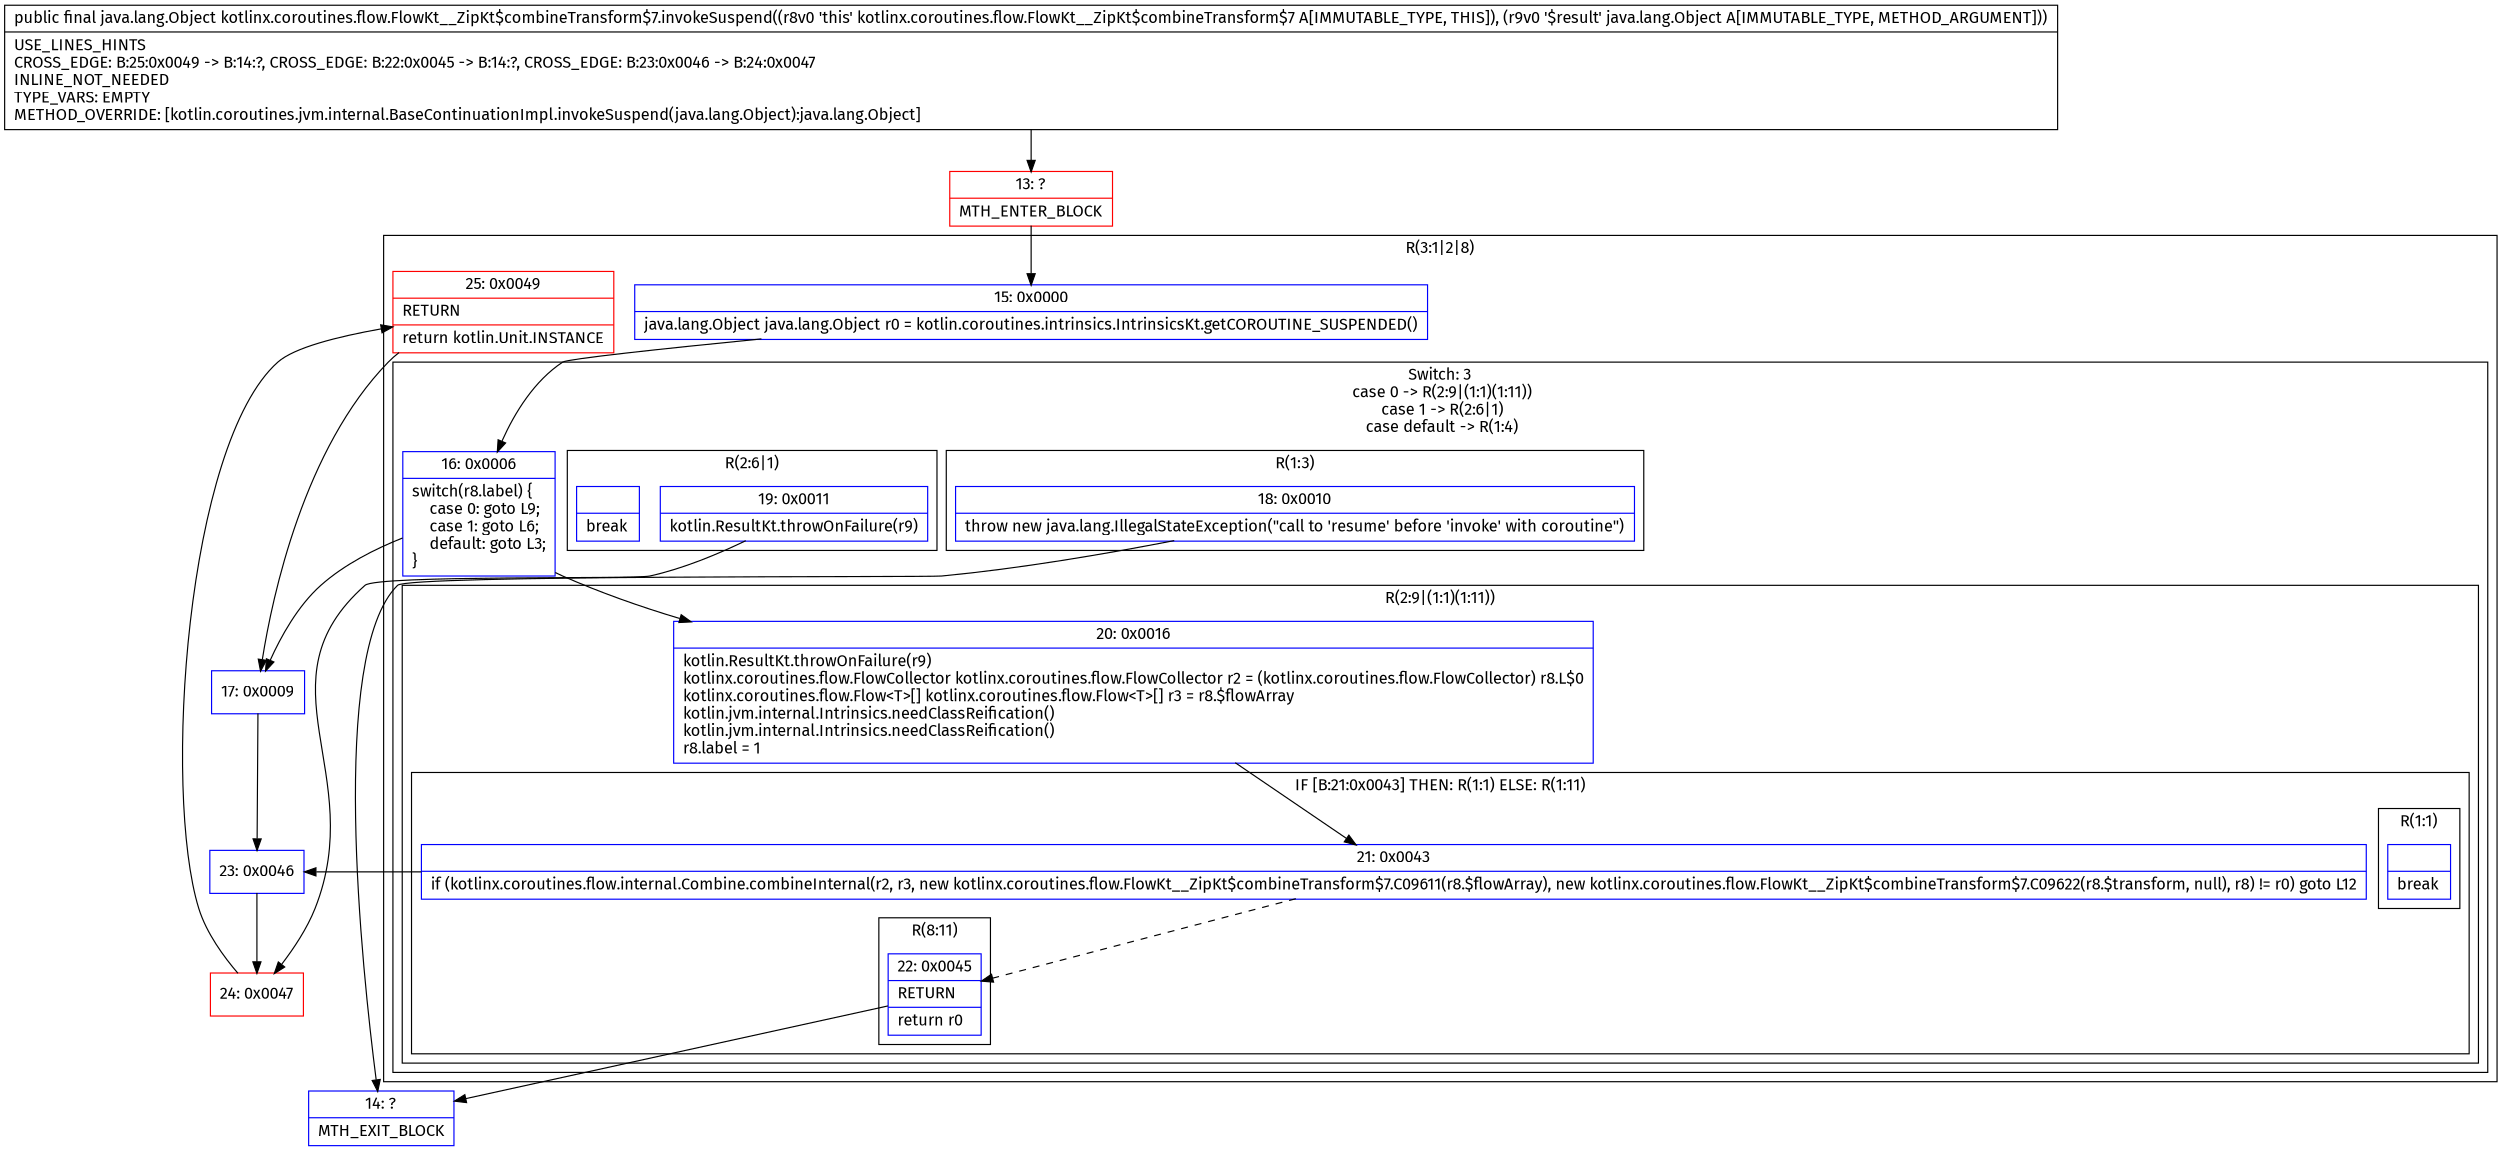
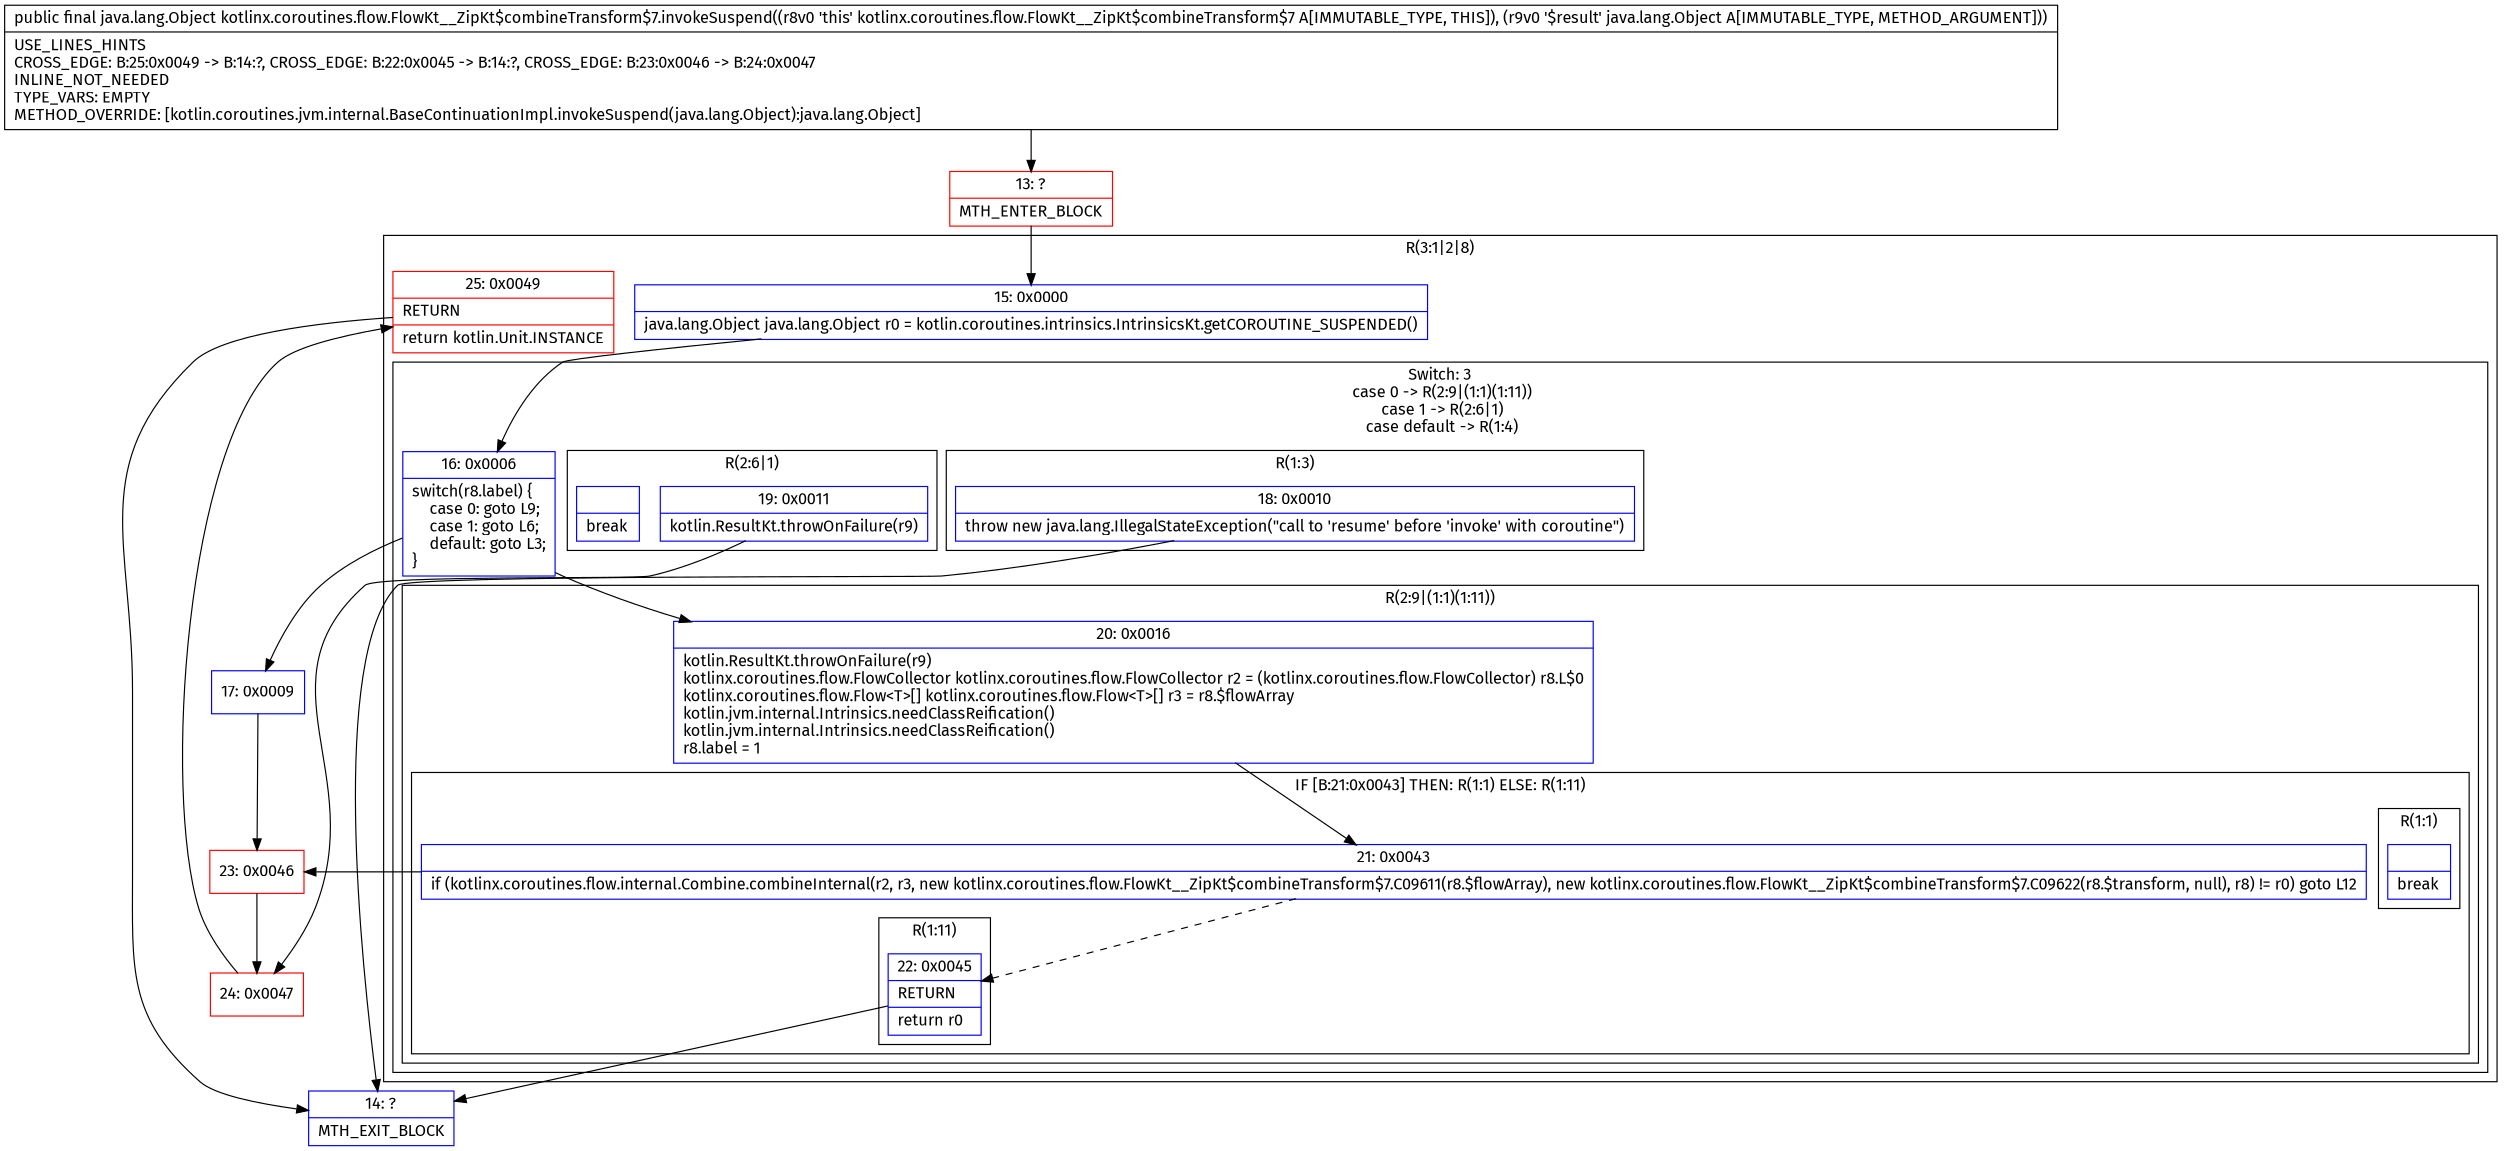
(307, 495) -> (132, 669)
(257, 872) -> (257, 872)
(935, 931) -> (935, 931)
